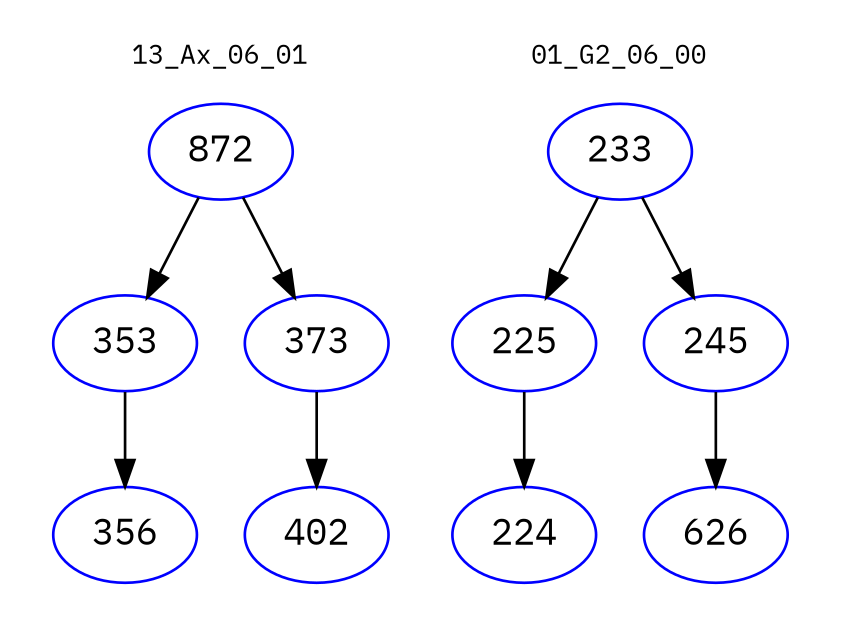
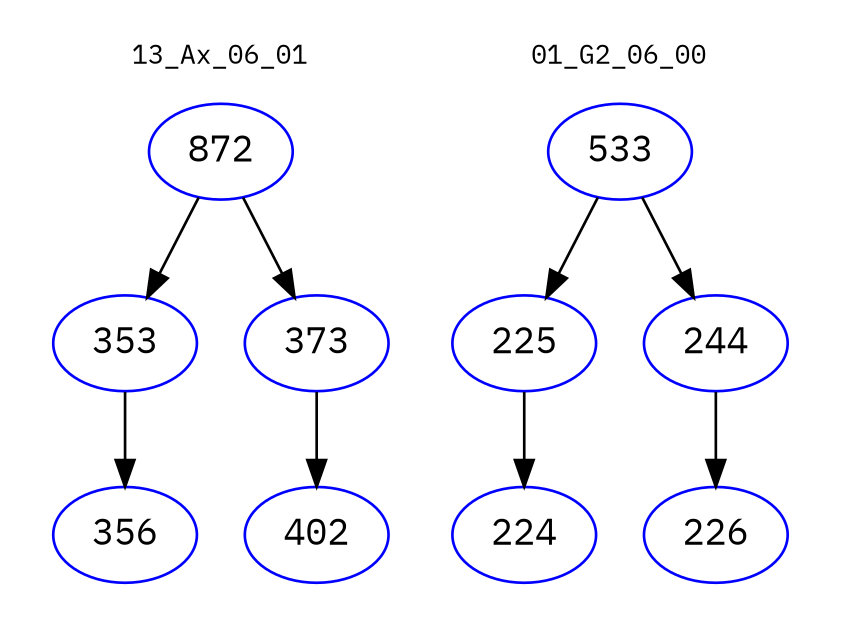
(620, 152) -> (620, 152)
(716, 343) -> (716, 343)
(716, 535) -> (716, 535)
